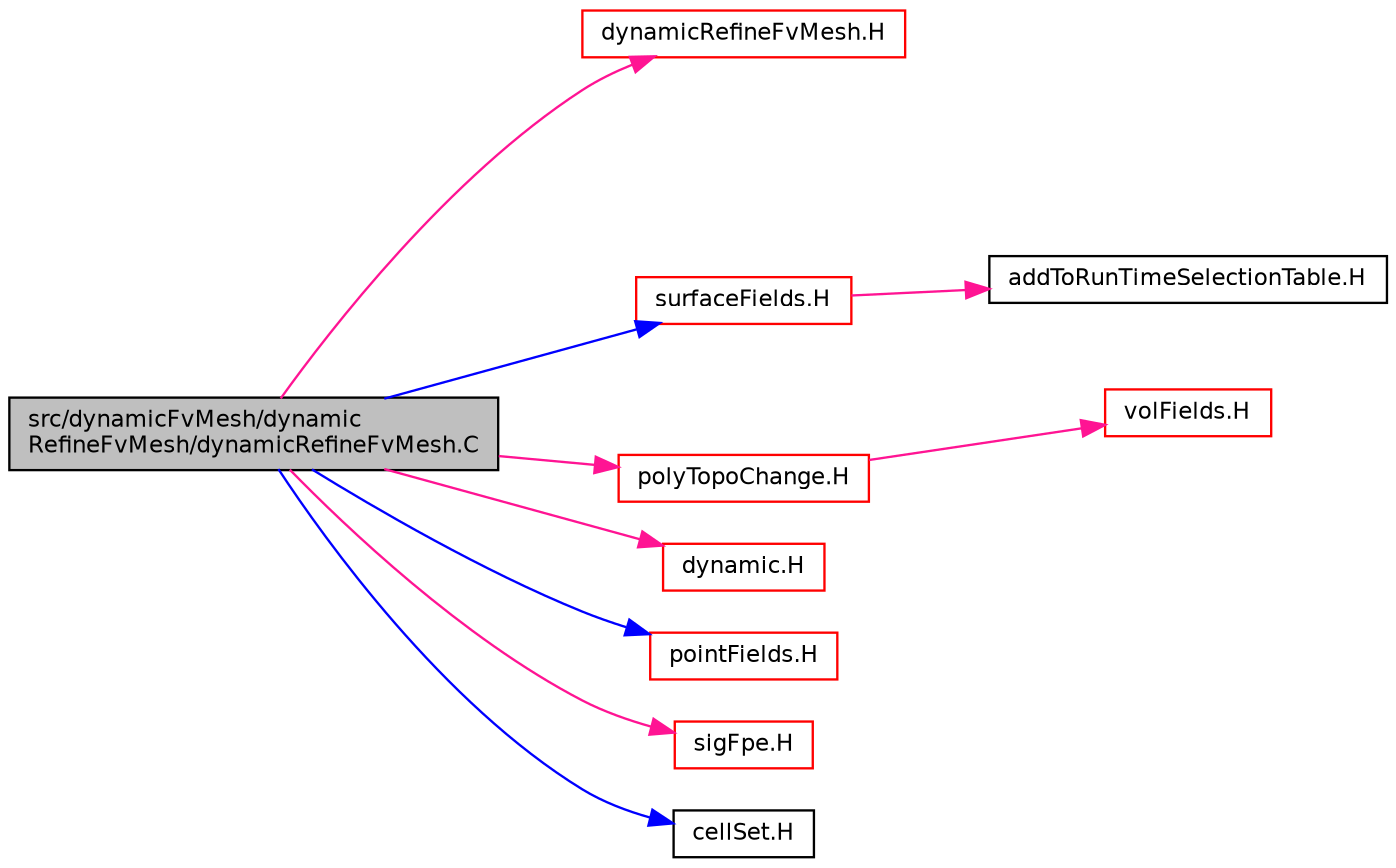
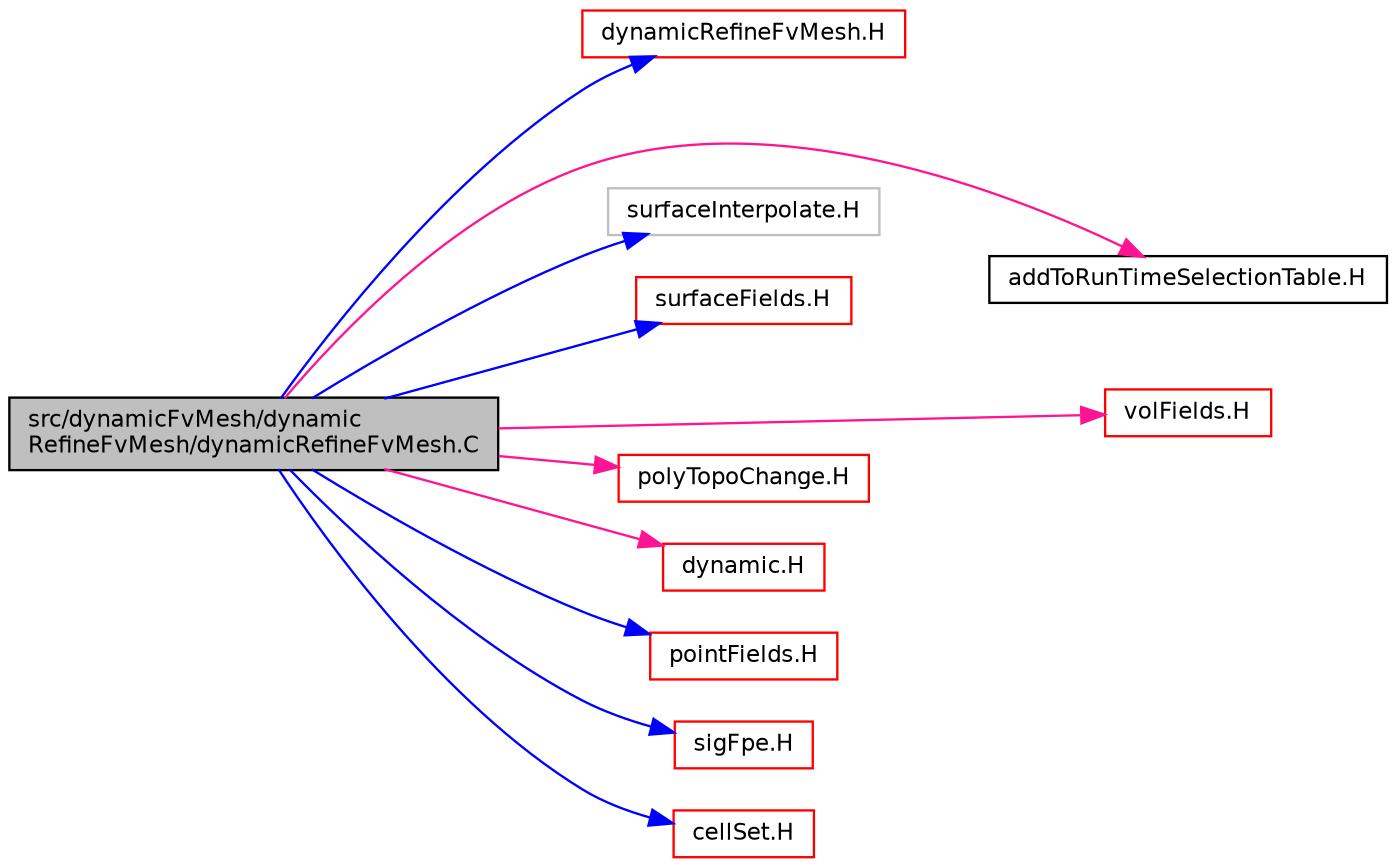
(438, 211) -> (438, 211)
none -> (744, 212)
(909, 293) -> (669, 148)
(975, 444) -> (790, 422)
(457, 619) -> (457, 619)
(744, 834) -> (744, 834)
